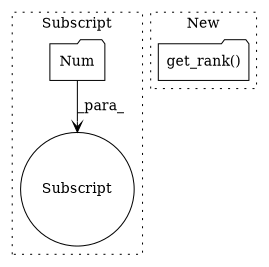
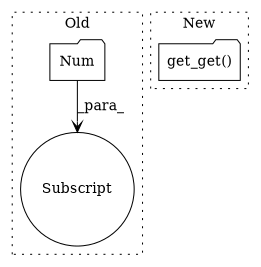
(77, 24) -> (77, 24)
(204, 62) -> (200, 62)
